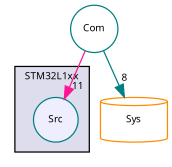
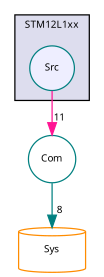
(75, 75) -> (52, 108)
(52, 77) -> (52, 25)
